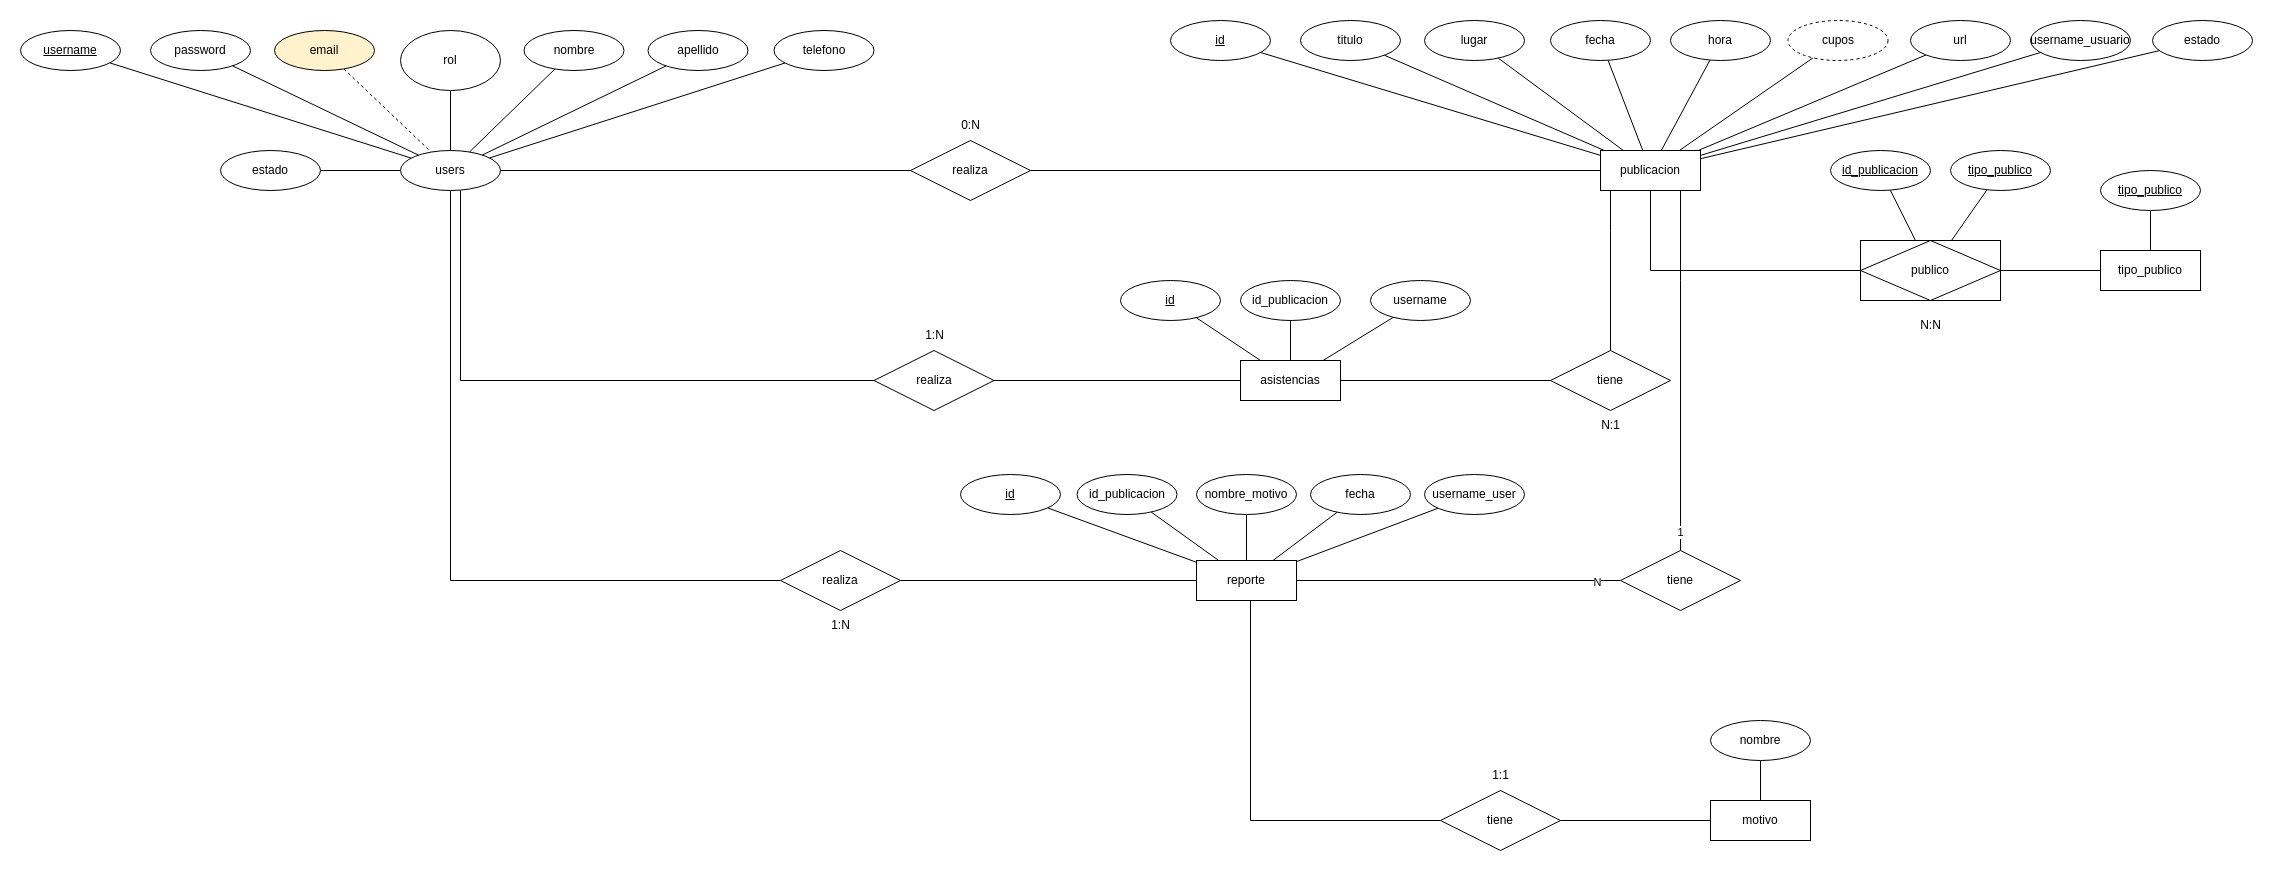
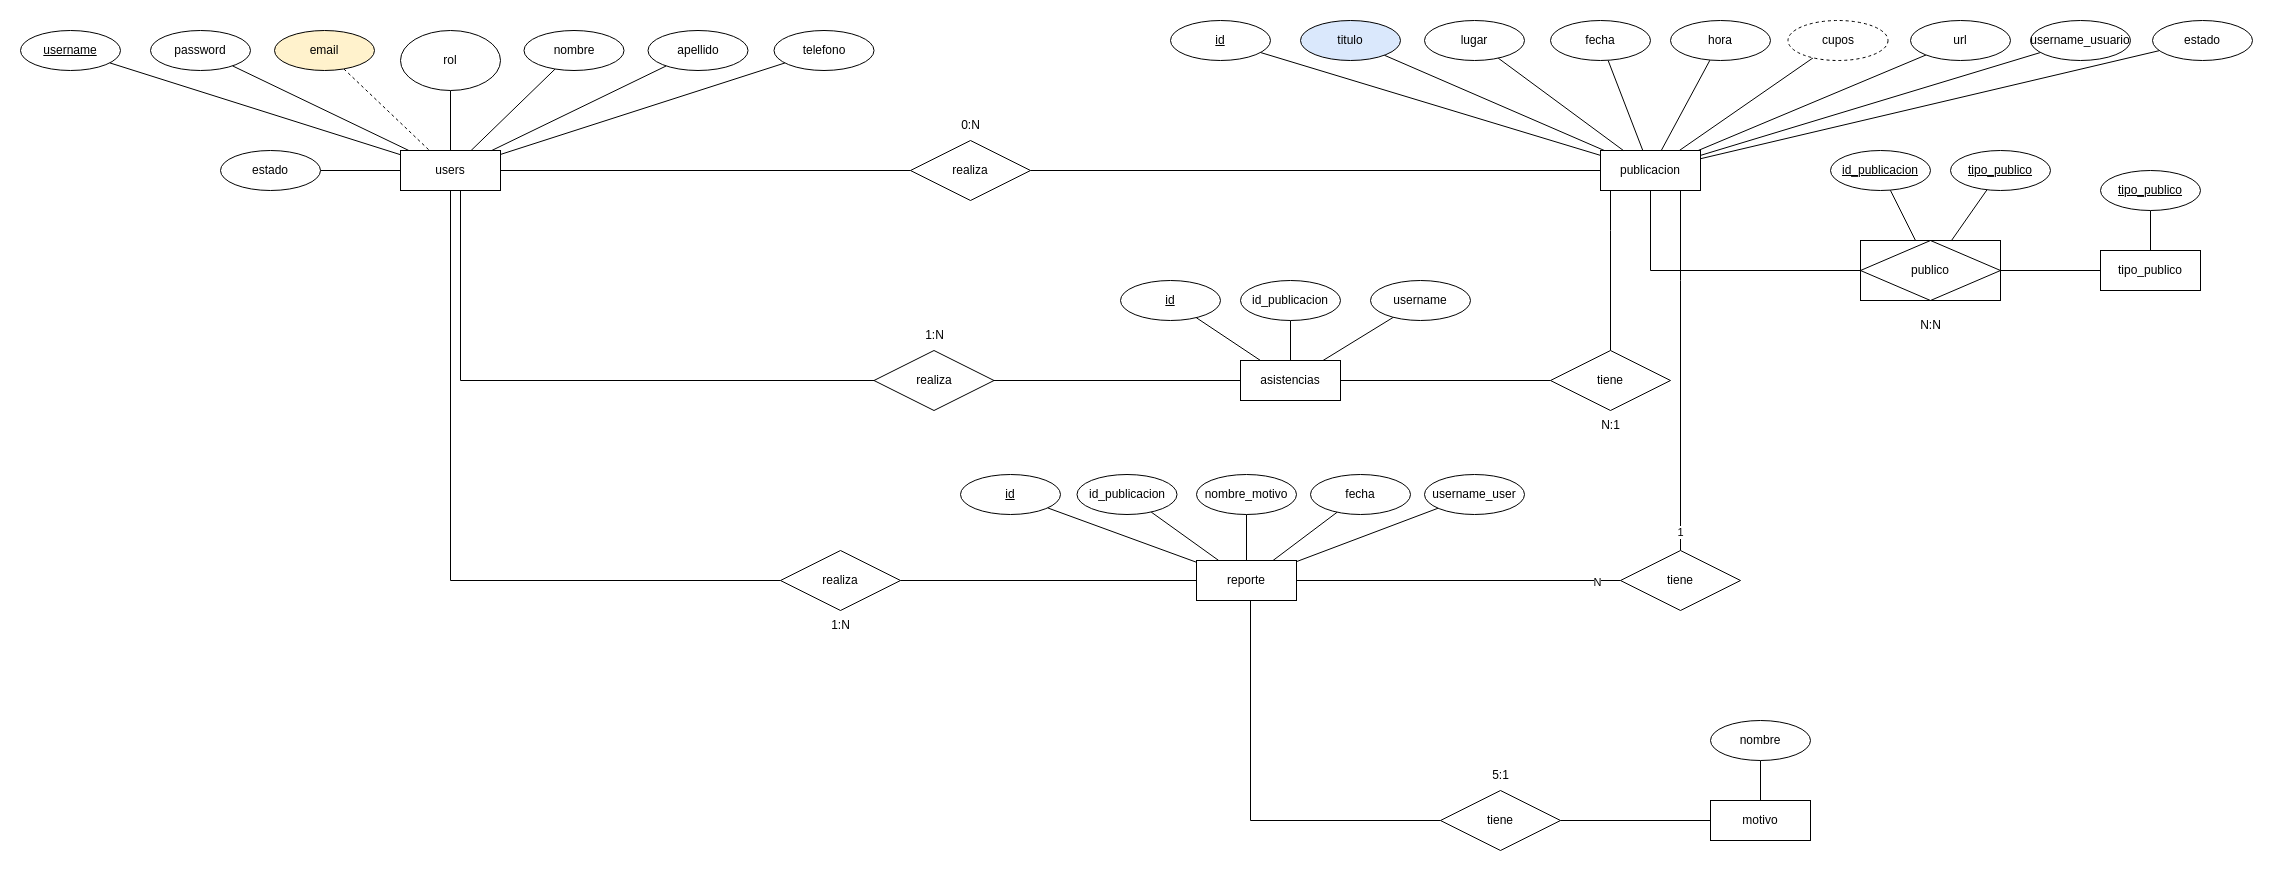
(1351, 41) -> (1351, 41)
(451, 171) -> (451, 171)
(1501, 776) -> (1501, 776)
